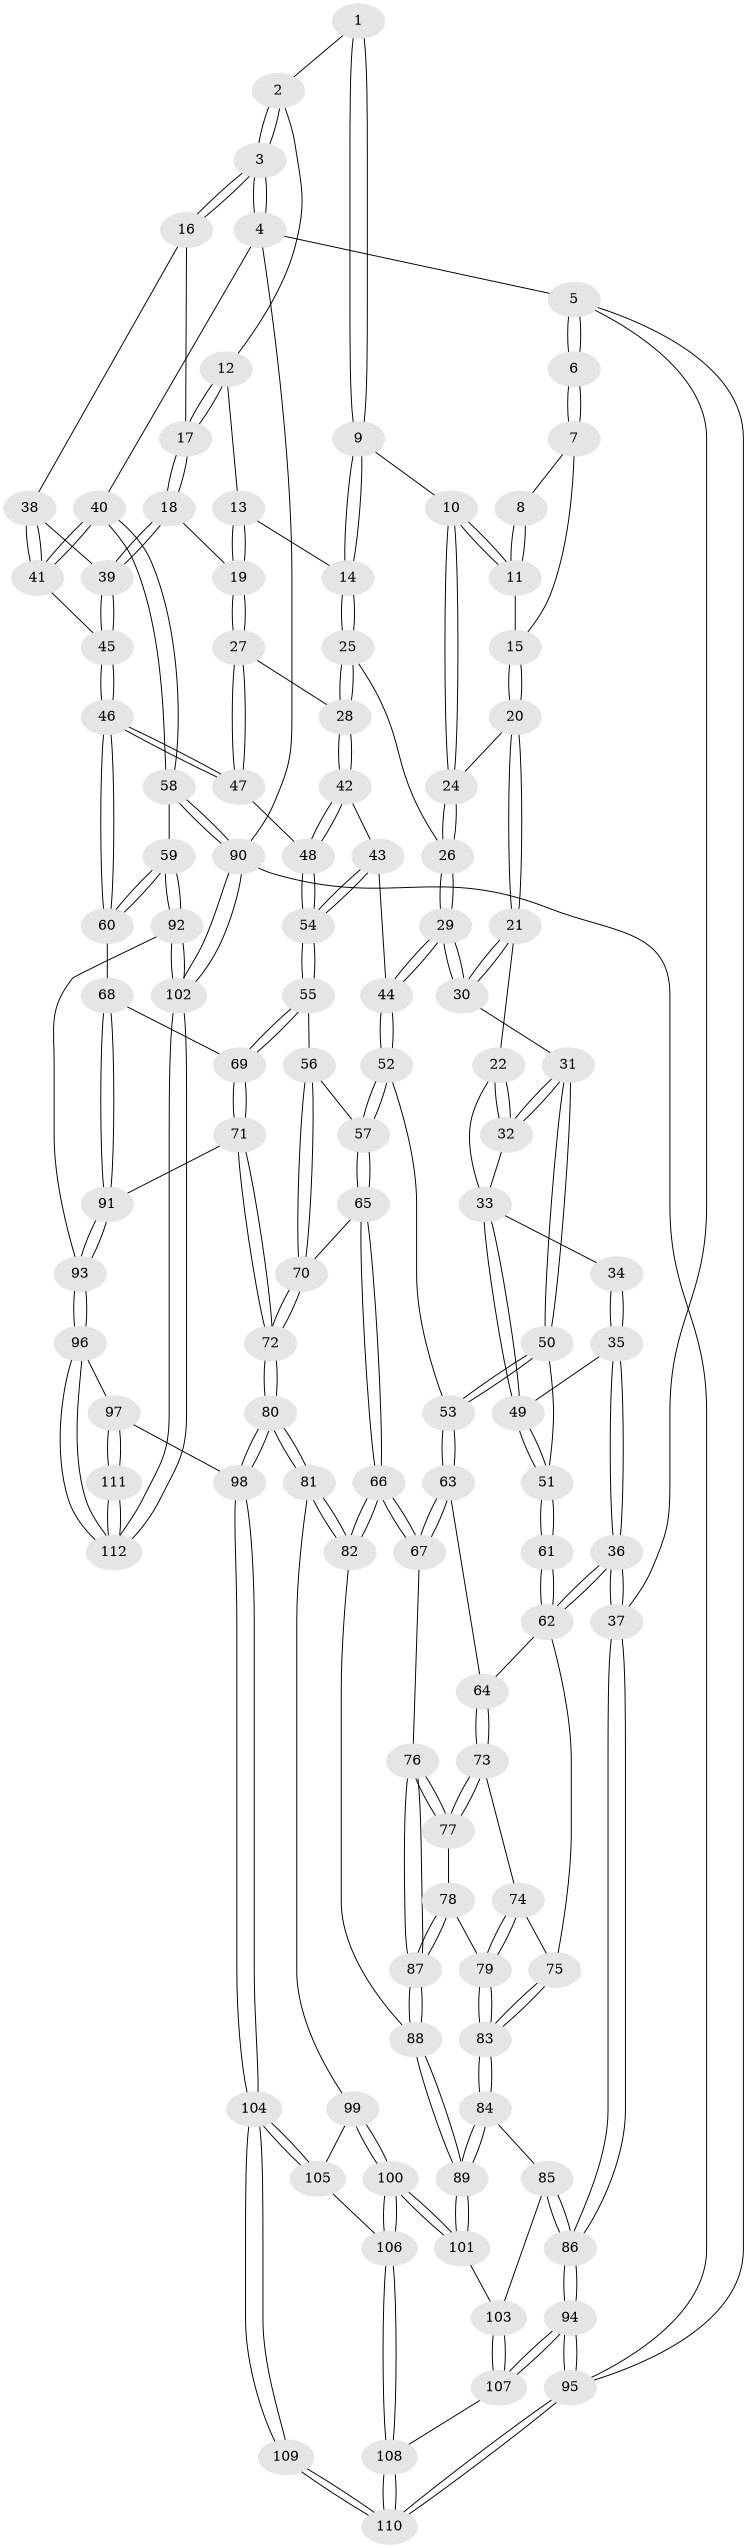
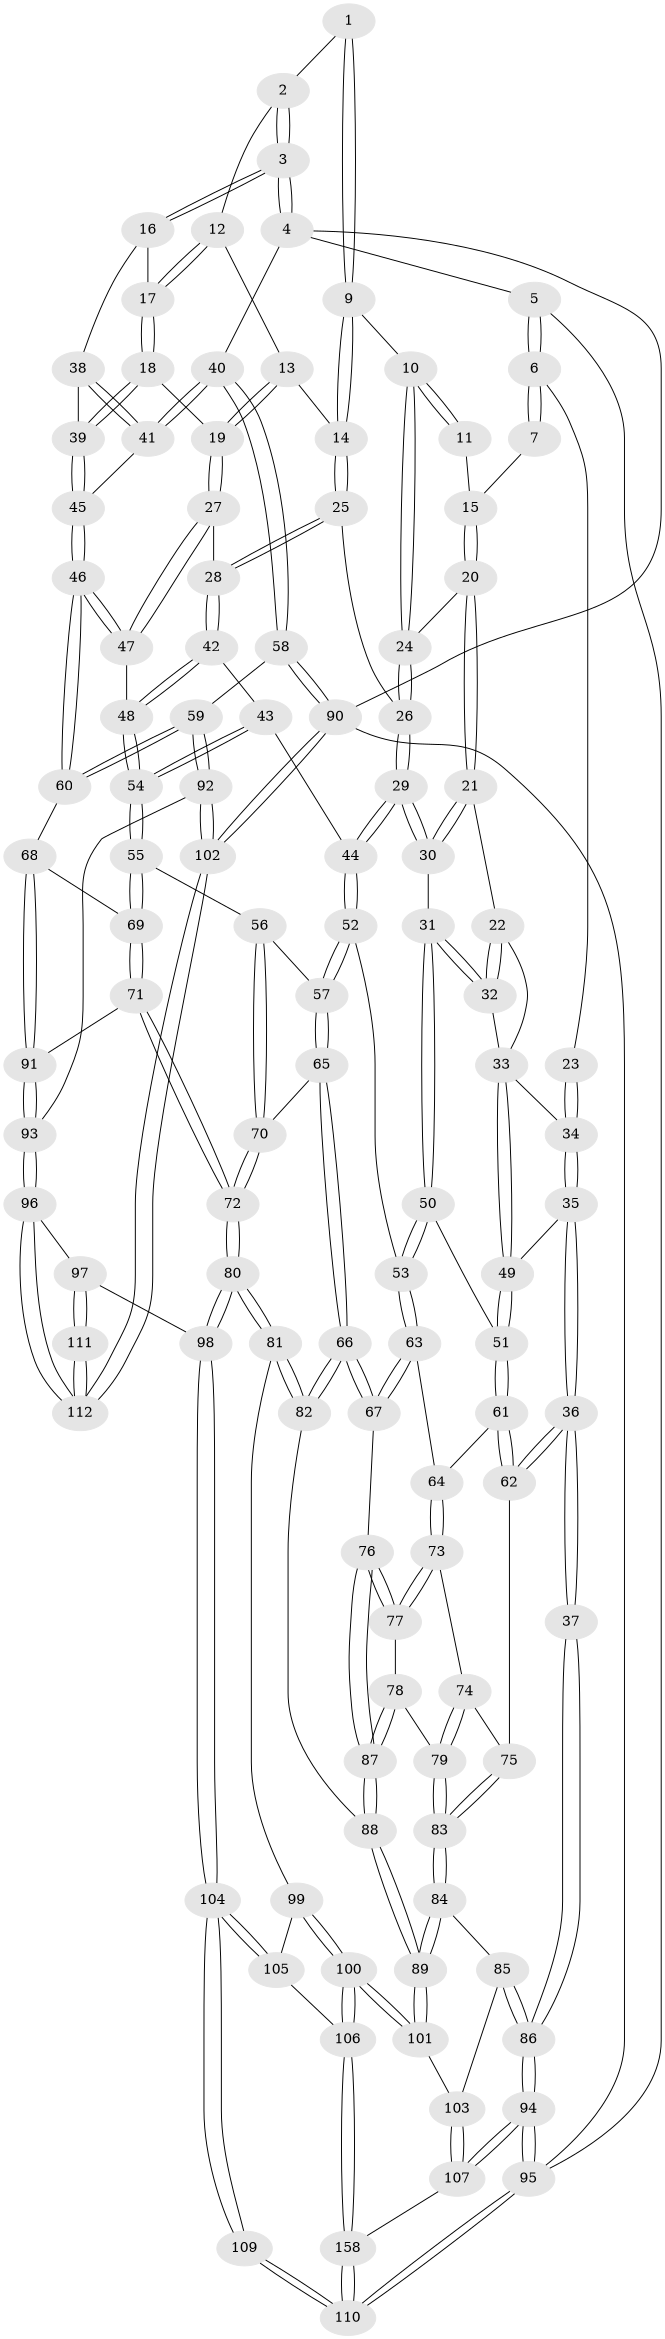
(521, 508) -> none
(707, 940) -> none
none -> (571, 1065)
(515, 1657) -> (469, 1448)
(390, 2457) -> (348, 2248)
